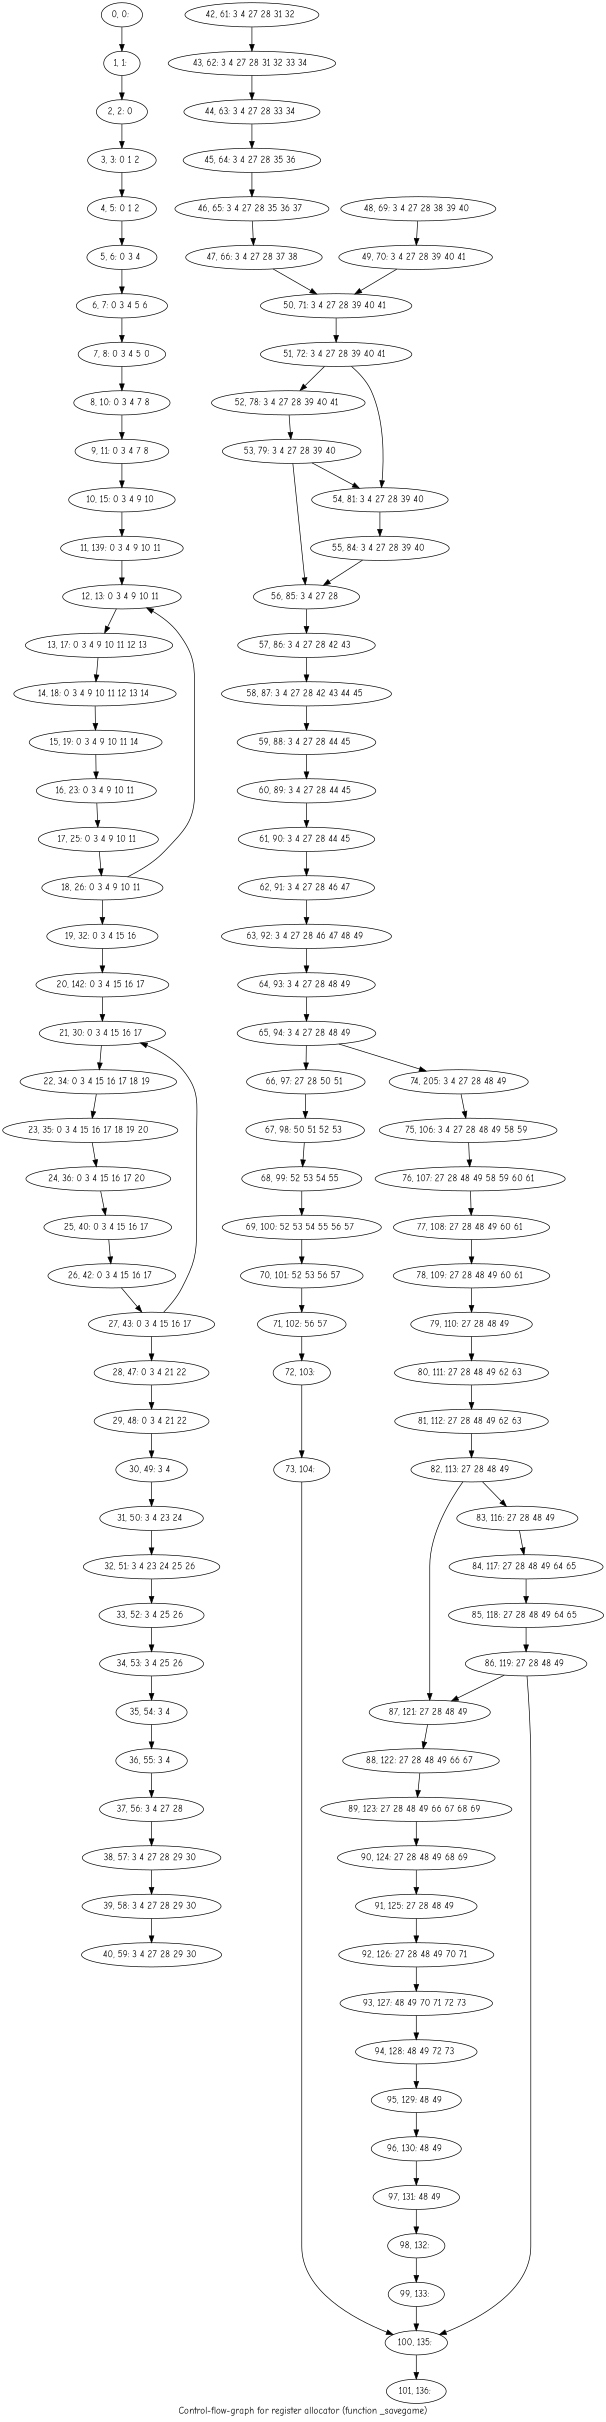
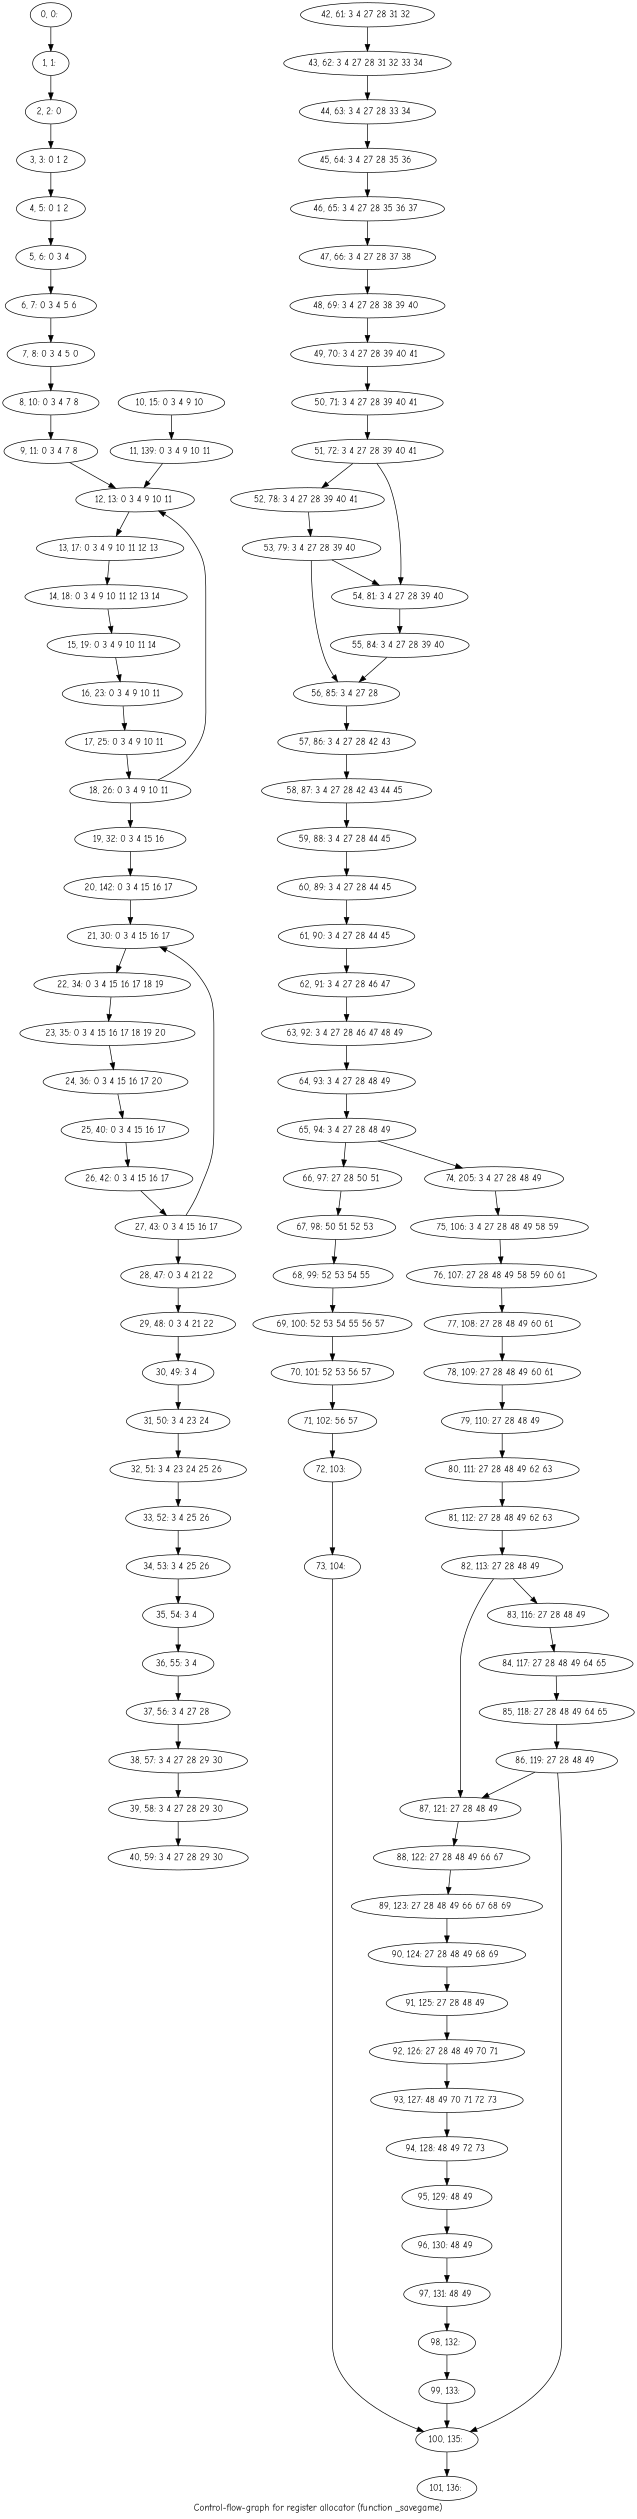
(292, 280) -> (367, 278)
(122, 472) -> (90, 474)
